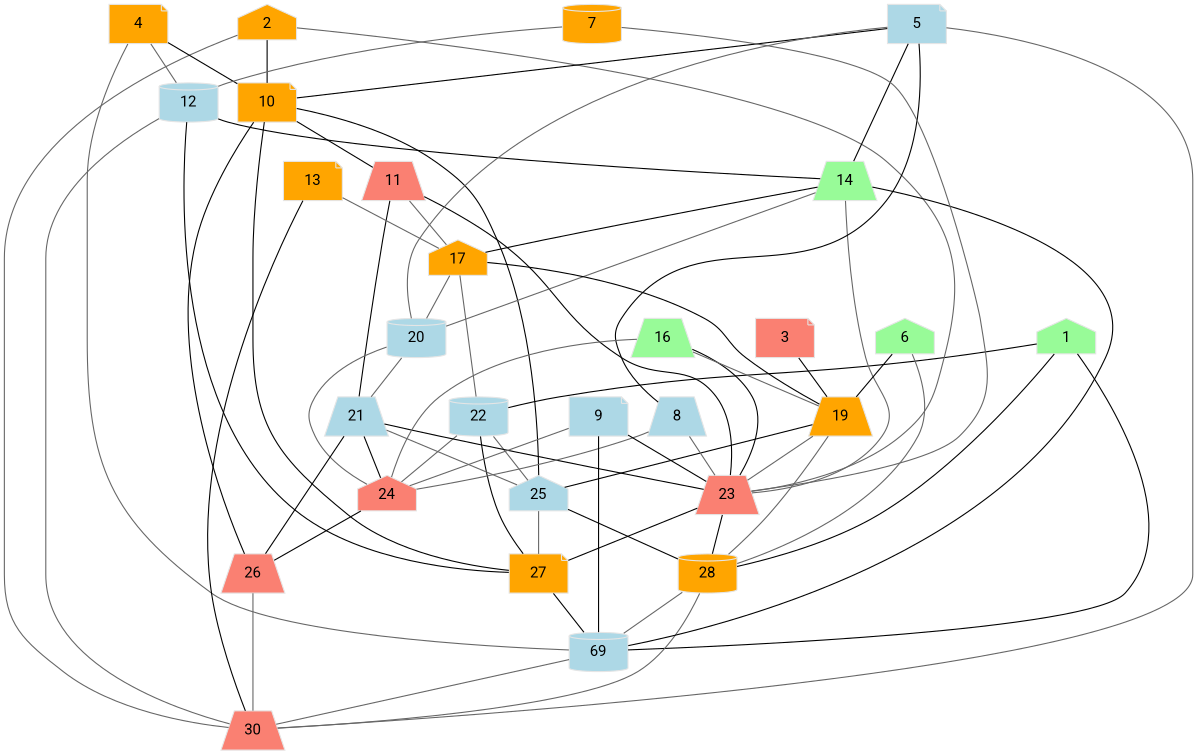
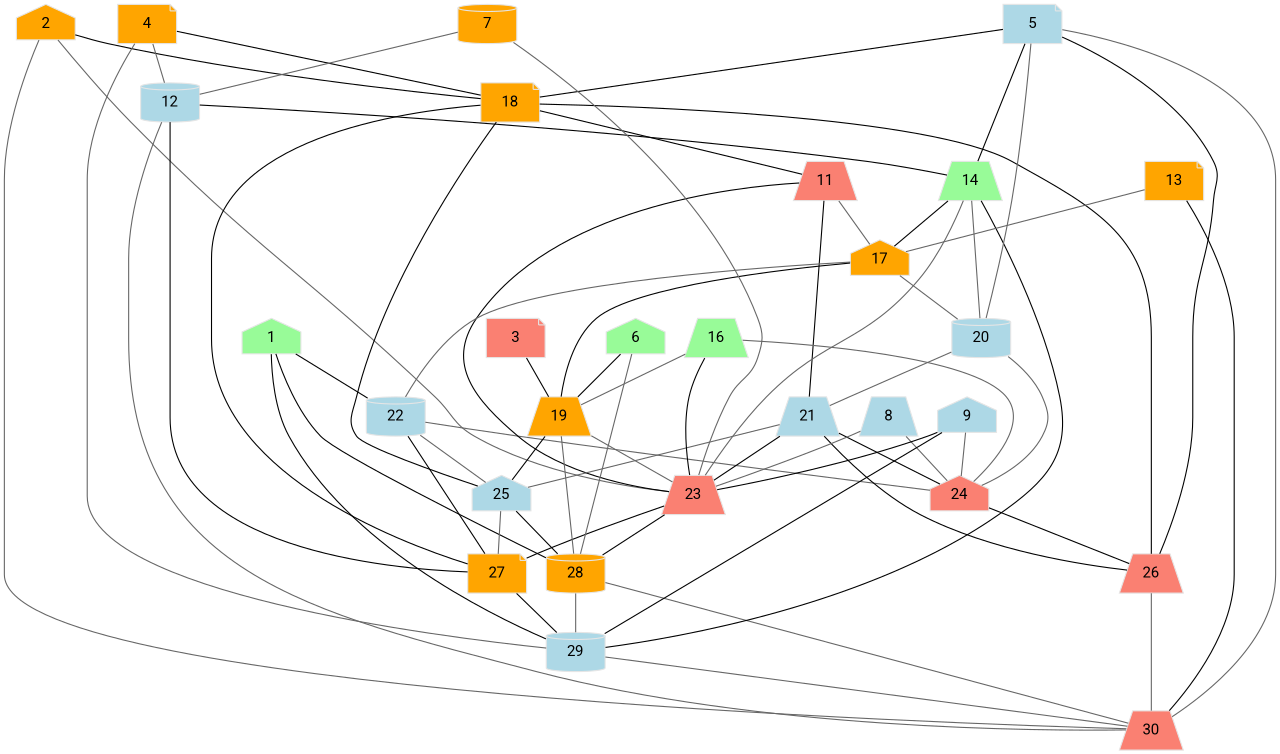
(267, 102) -> (510, 102)
(784, 254) -> (1204, 260)
(599, 416) -> (967, 416)
(599, 652) -> (576, 652)
